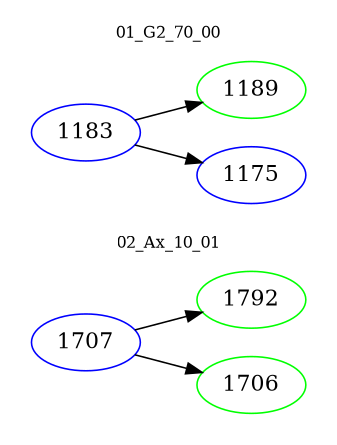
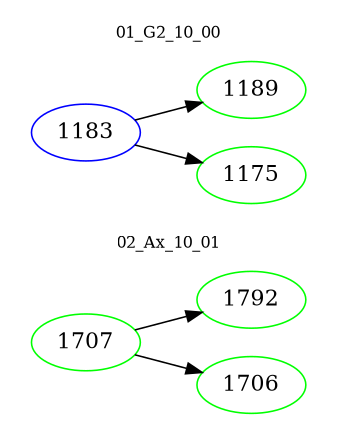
(169, 34) -> (169, 34)
(251, 175) -> (251, 175)
(86, 342) -> (86, 342)
